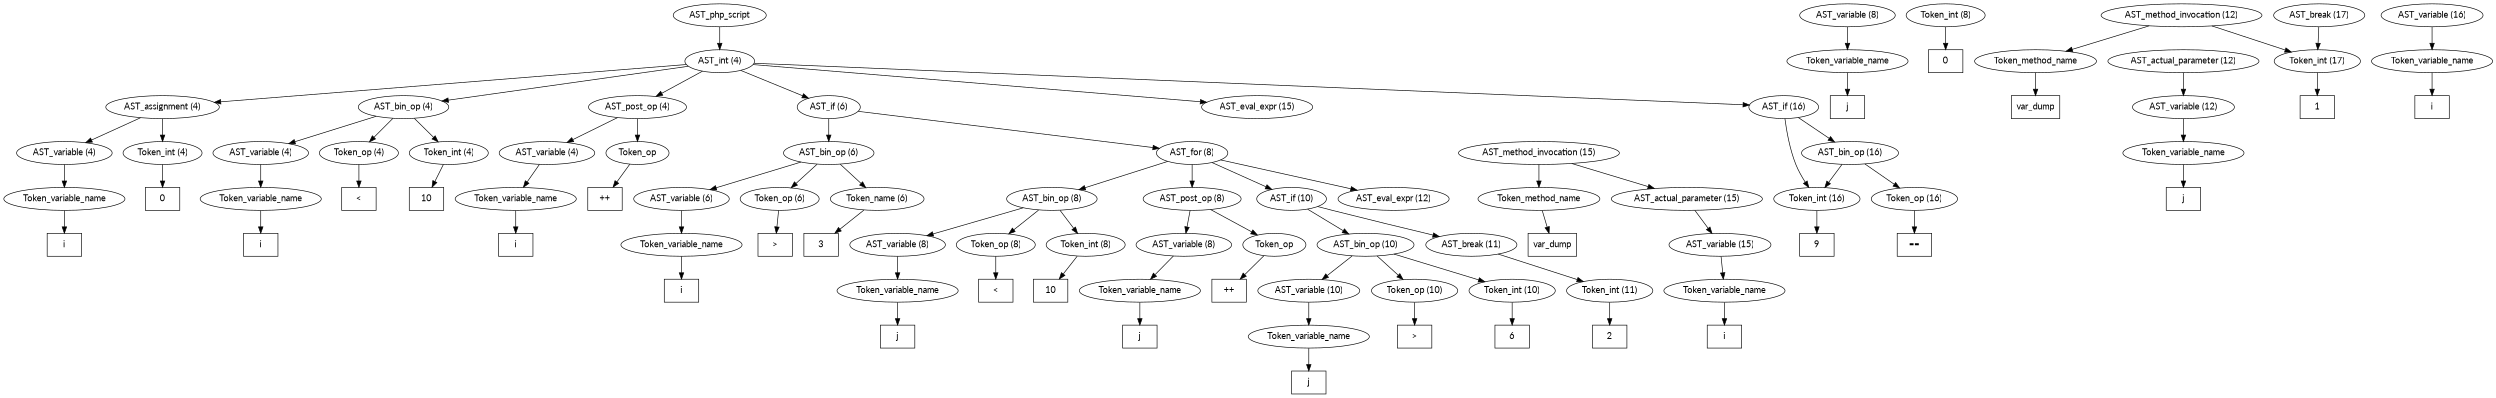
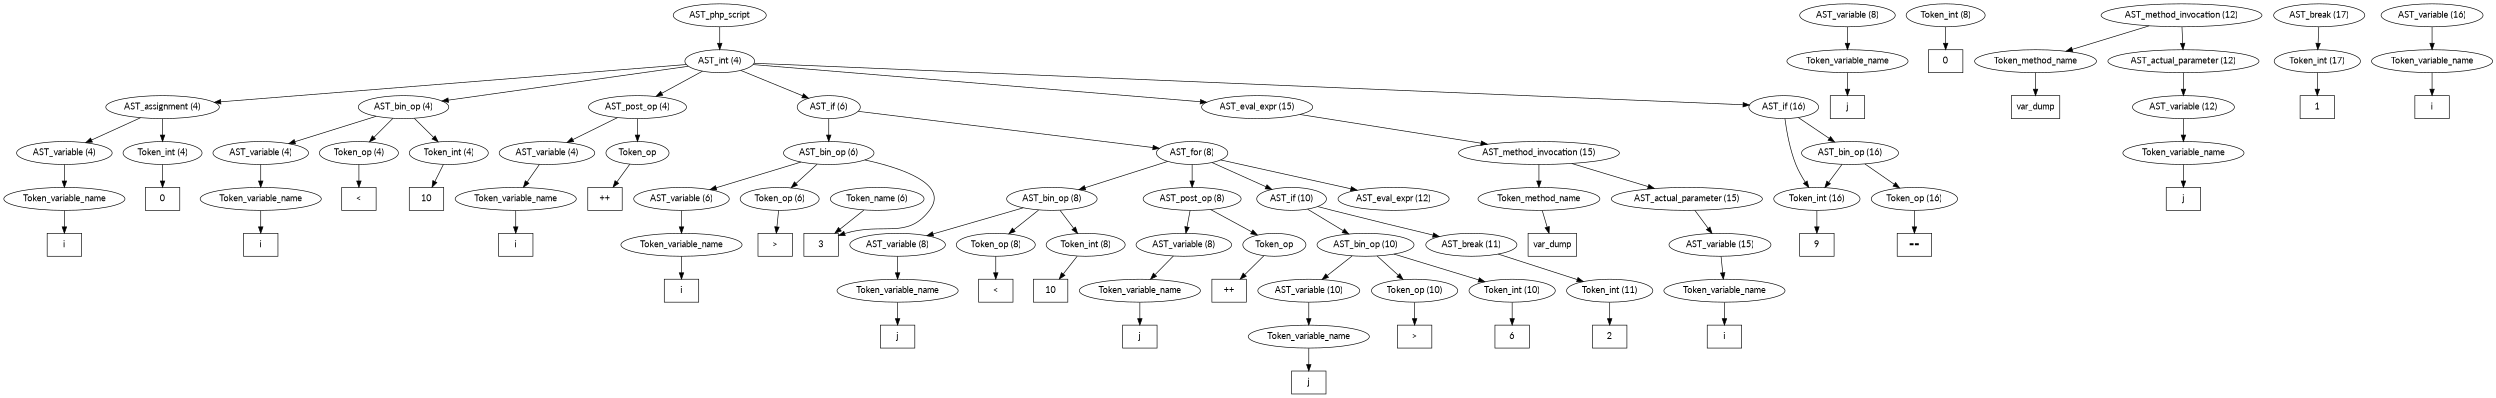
(2248, 38) -> (2182, 35)
none -> (1390, 129)
(851, 174) -> (931, 208)
